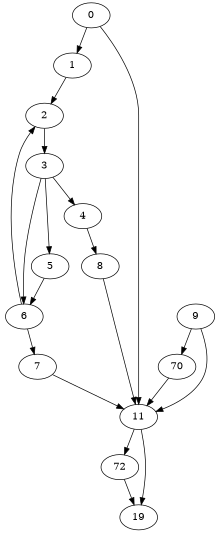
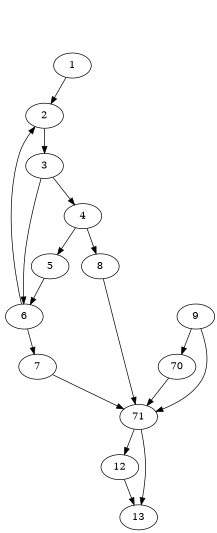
(91, 15) -> none
(47, 213) -> (69, 238)
(139, 417) -> (139, 417)
(120, 467) -> (120, 467)
(139, 517) -> (139, 517)
